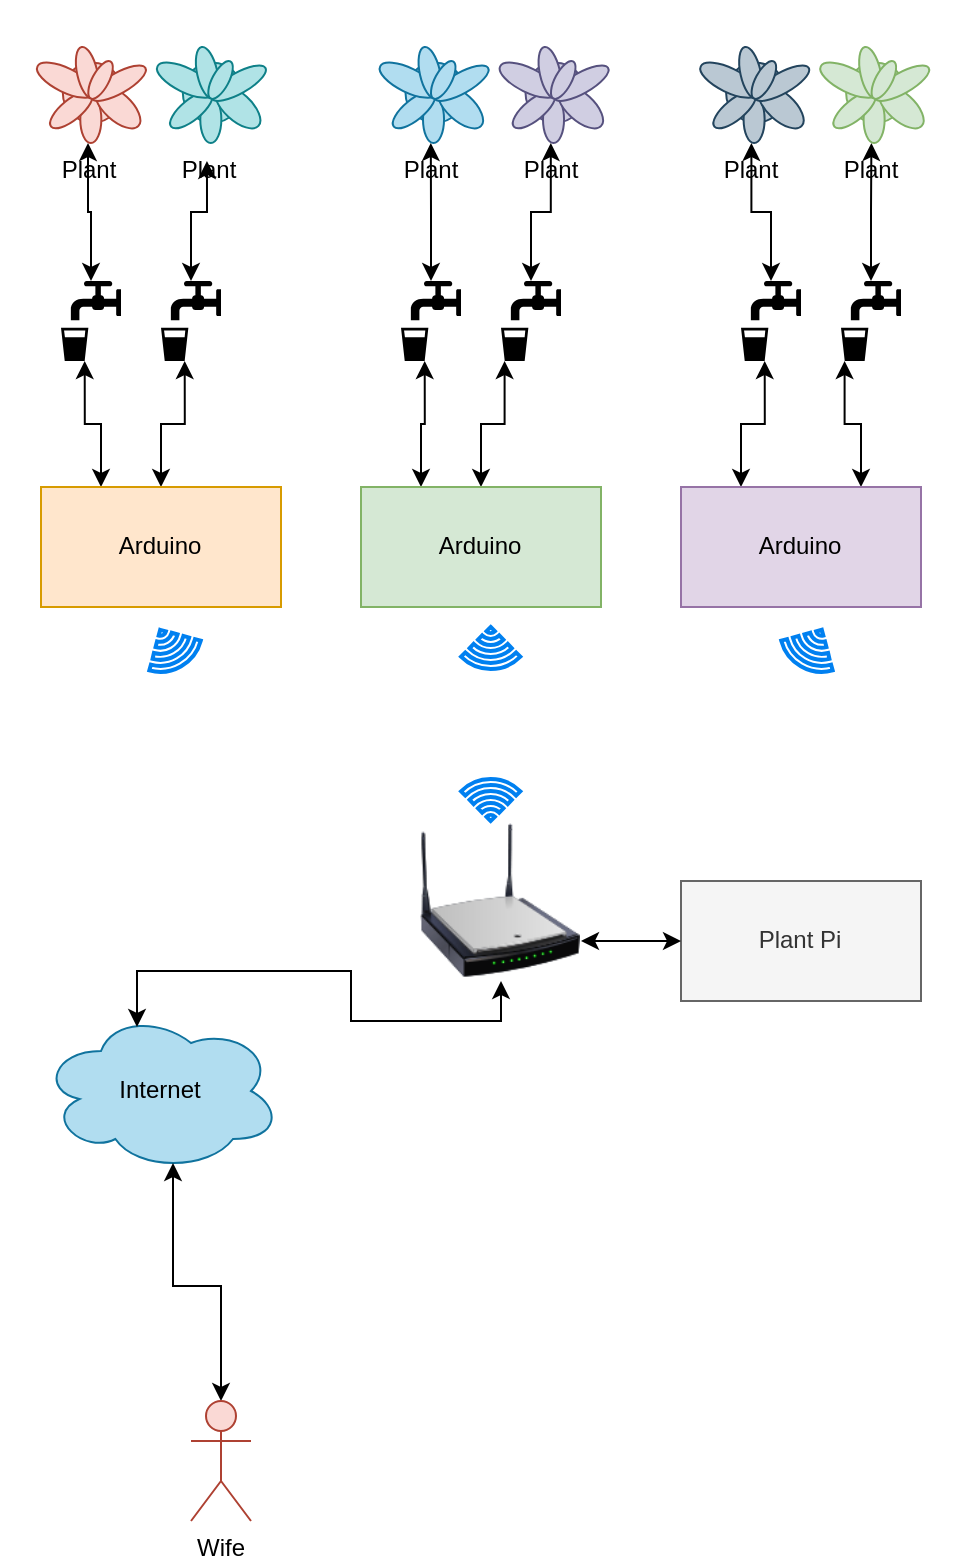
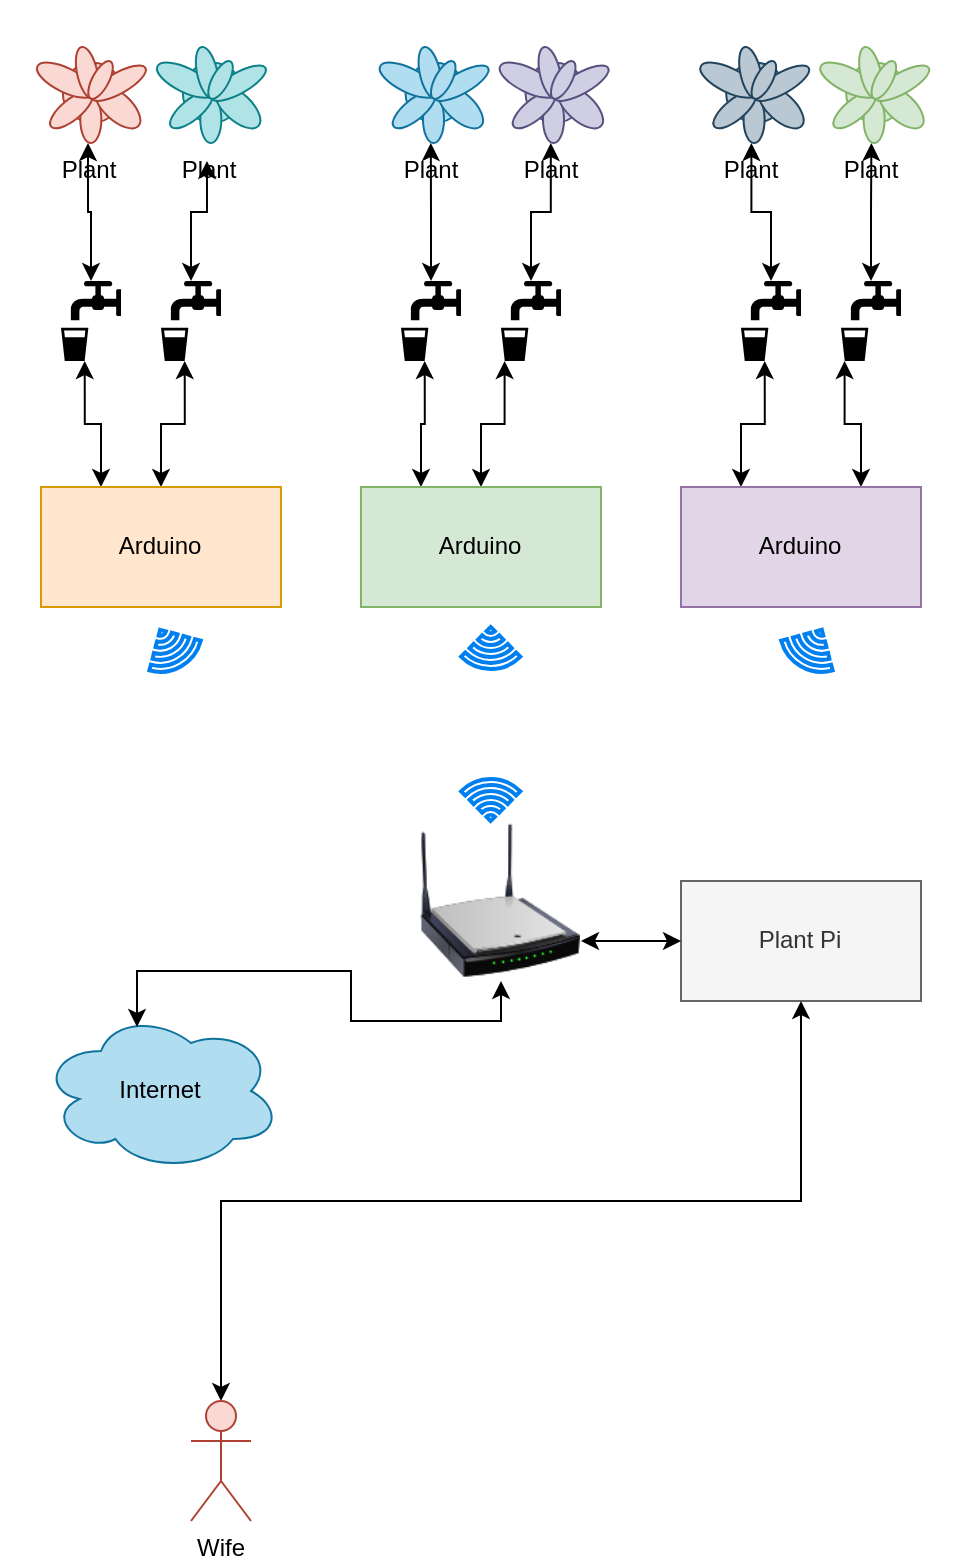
(173, 1256) -> (561, 1201)
